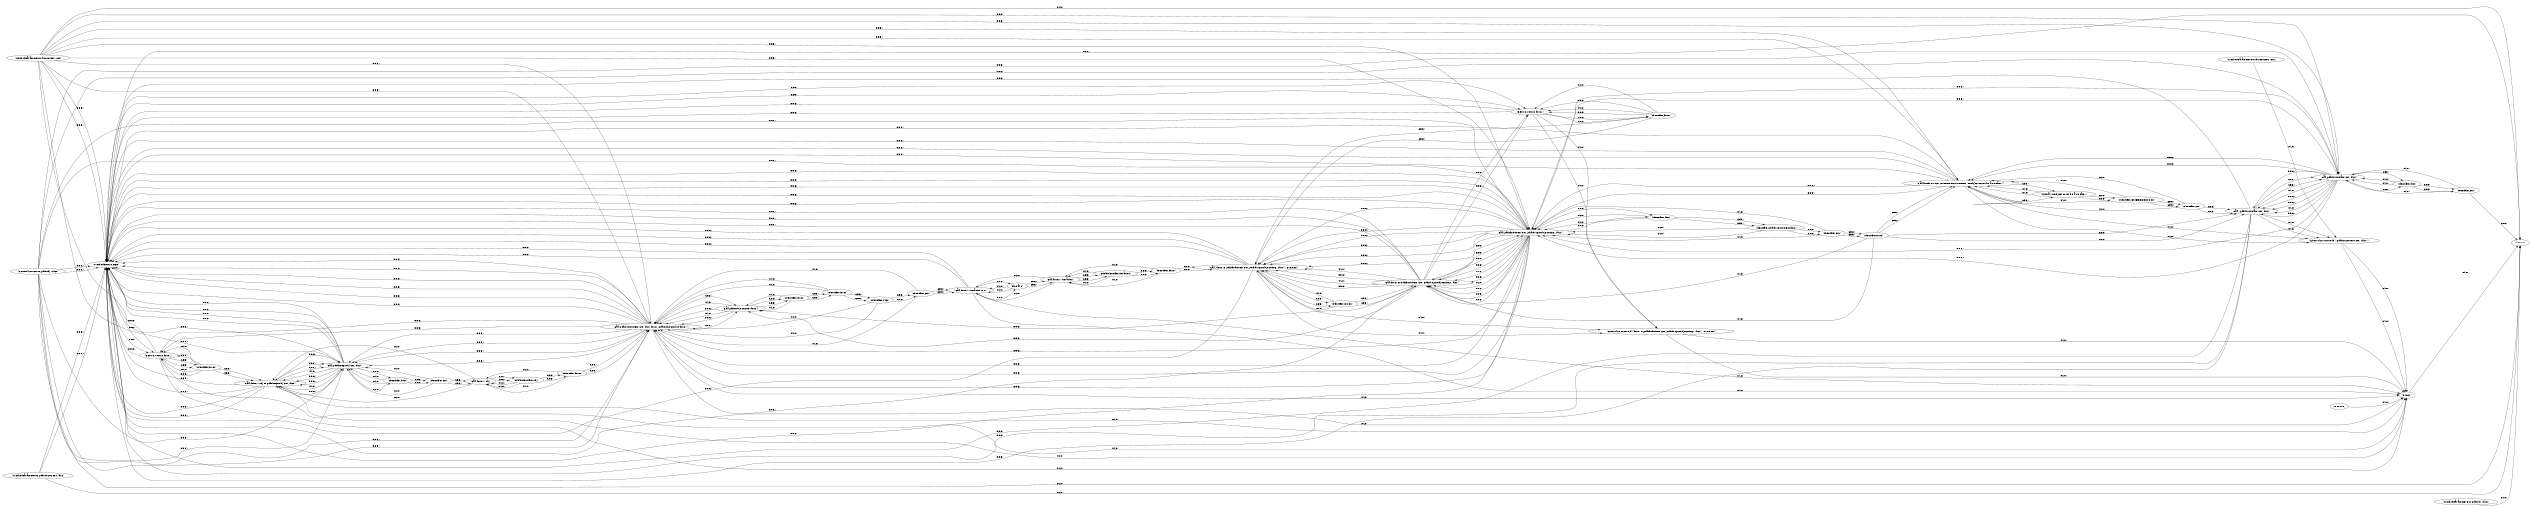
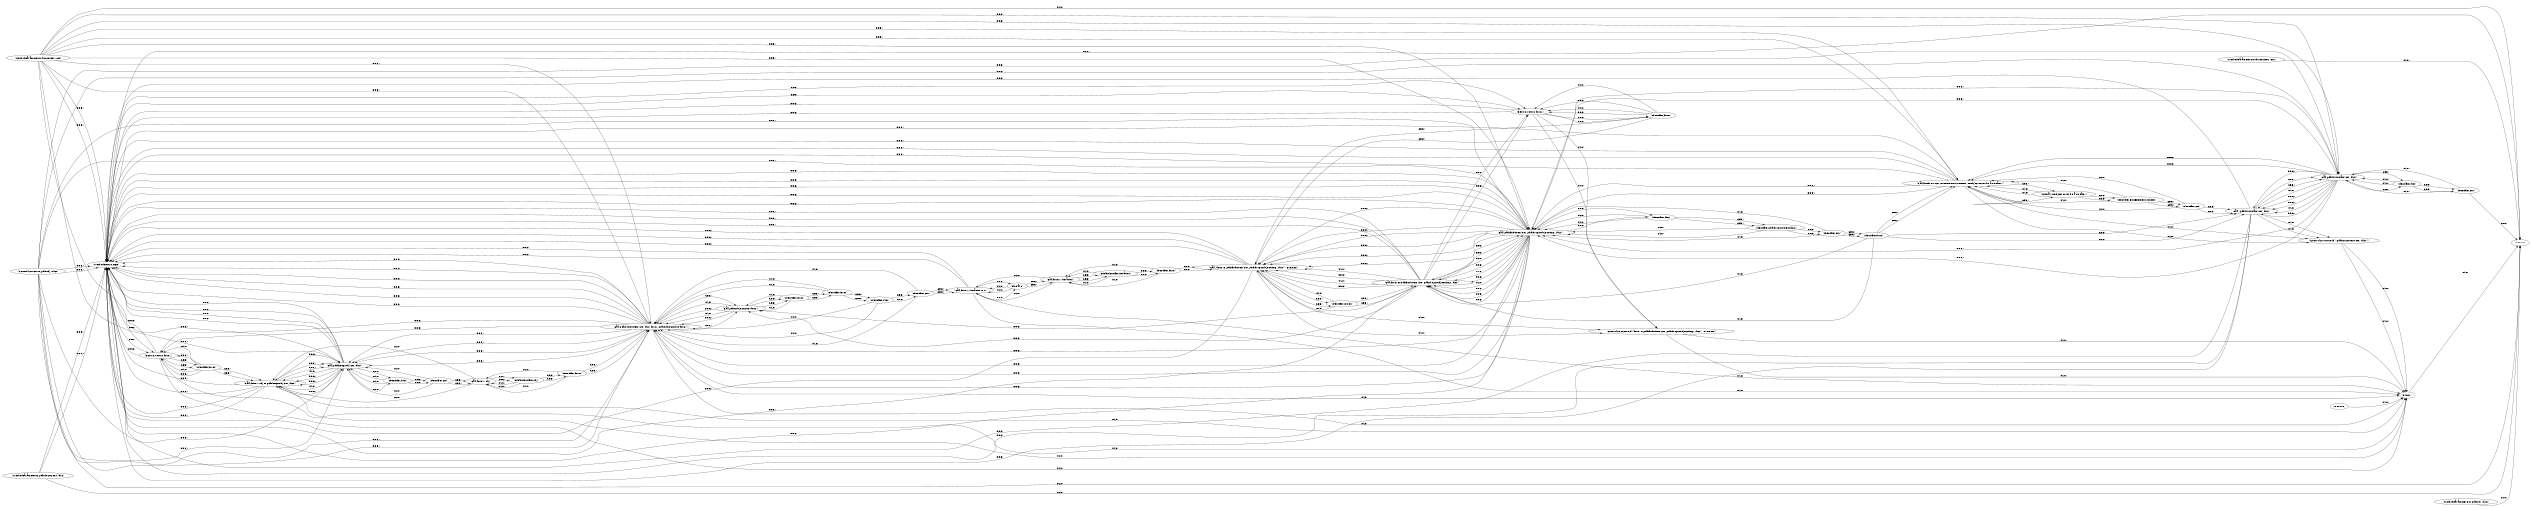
(2290, 152) -> (2470, 63)
(2137, 200) -> (2137, 200)
